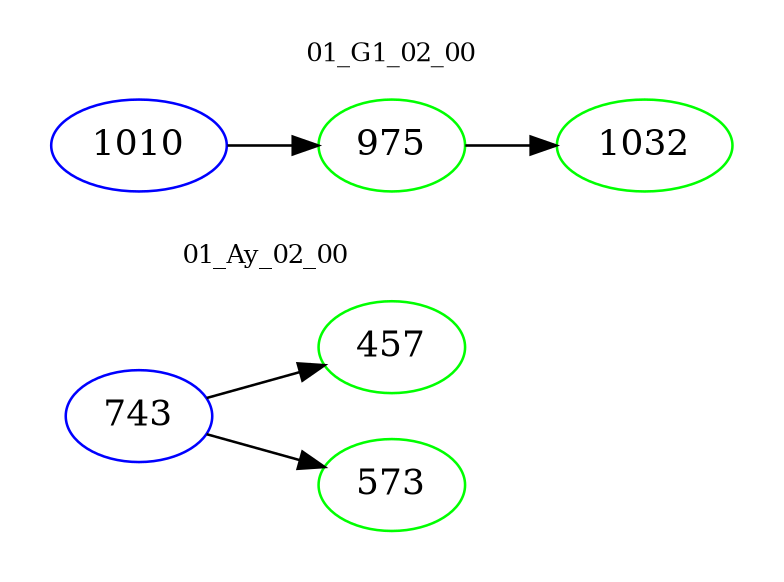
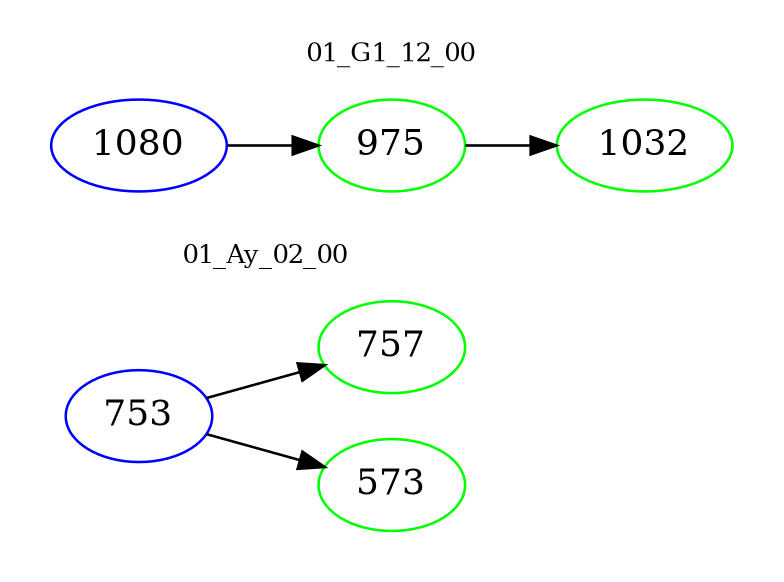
(392, 55) -> (392, 55)
(139, 146) -> (139, 146)
(392, 347) -> (392, 347)
(139, 416) -> (139, 416)
